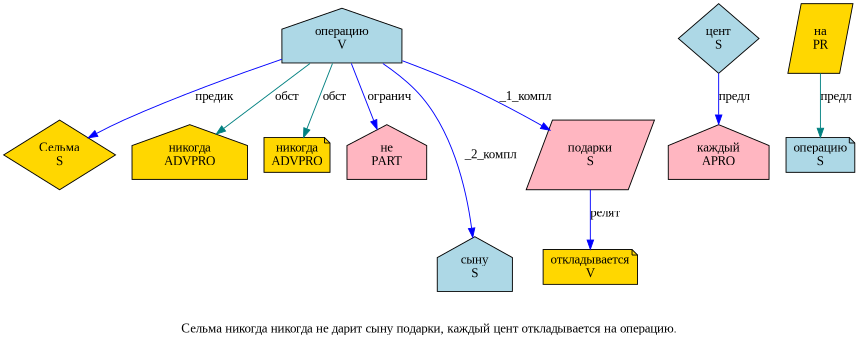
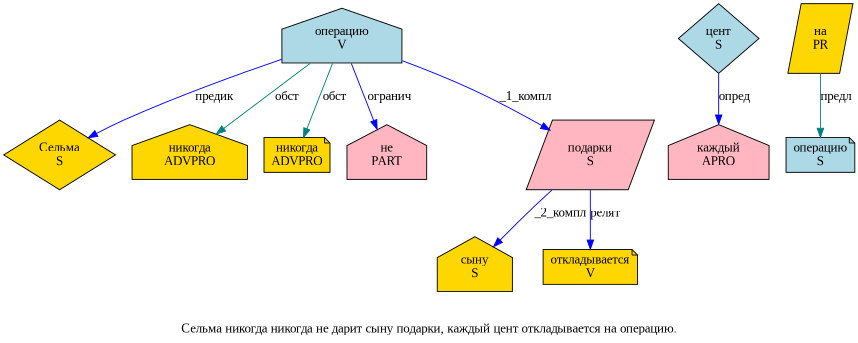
(734, 97) -> (734, 97)
(446, 135) -> (526, 215)
(475, 267) -> (475, 267)
